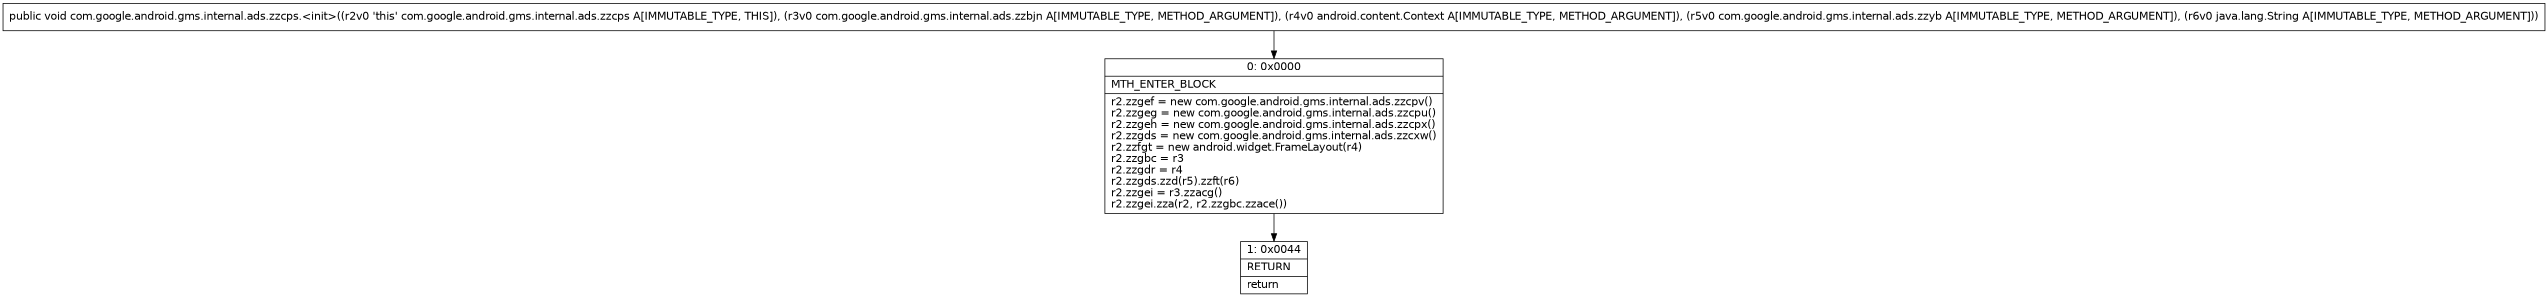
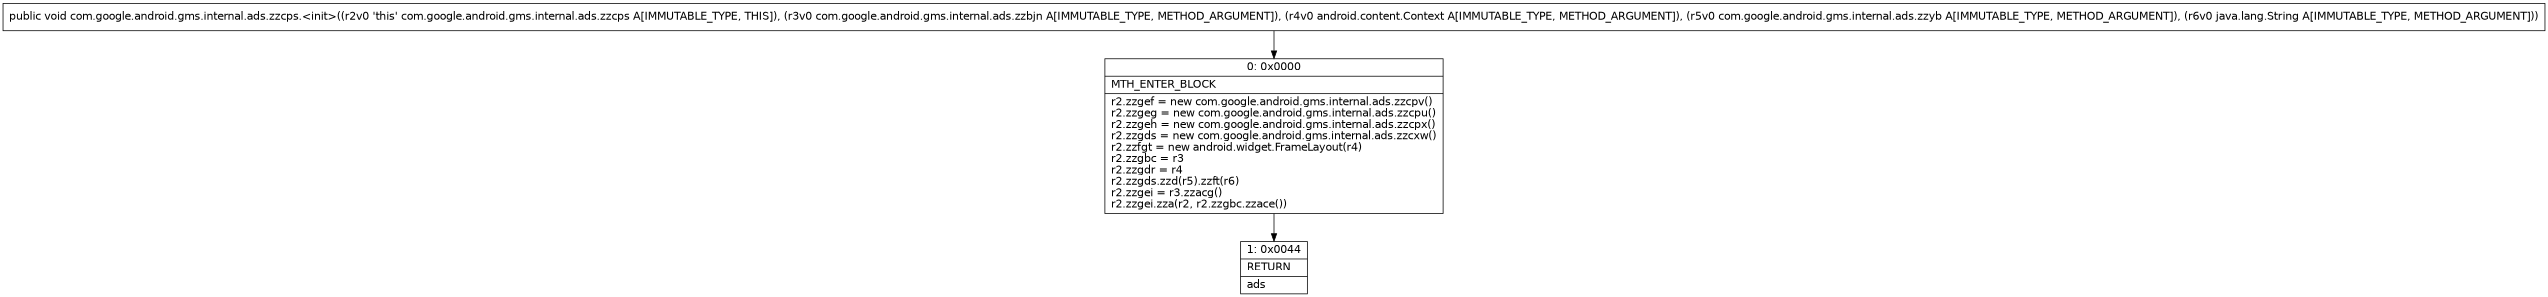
(1263, 285) -> (1256, 285)
